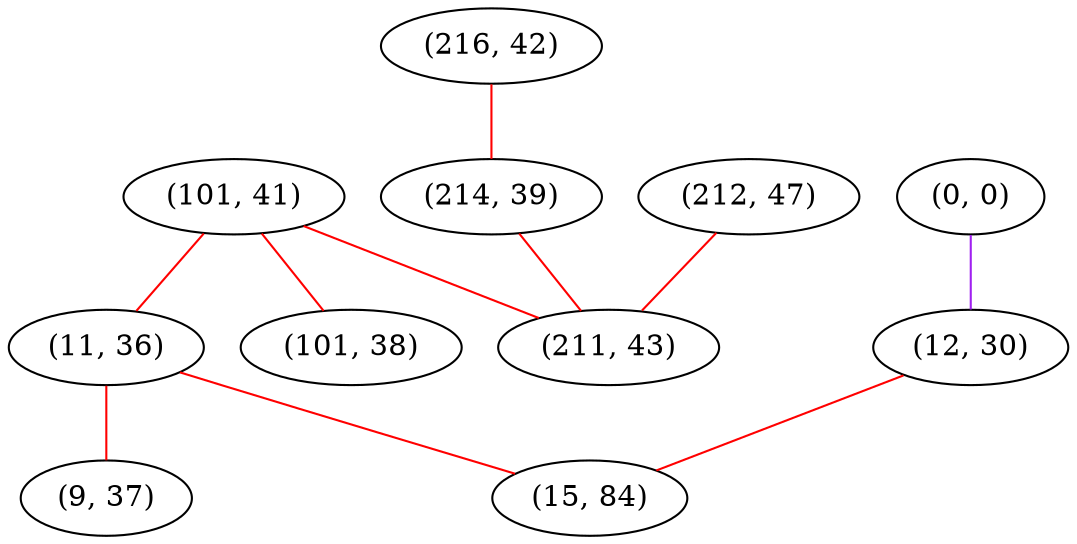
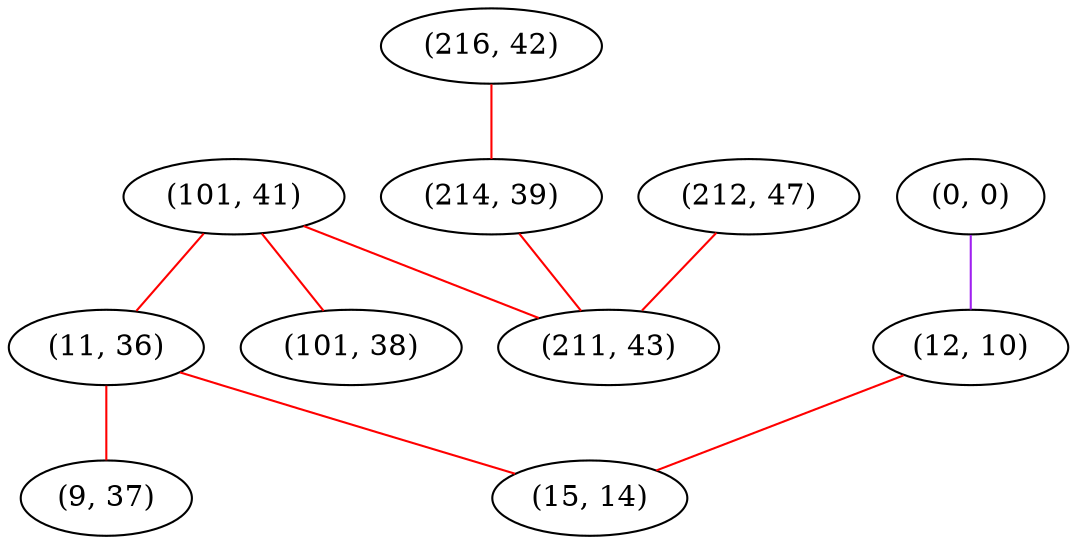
(971, 347) -> (971, 347)
(590, 498) -> (590, 498)
